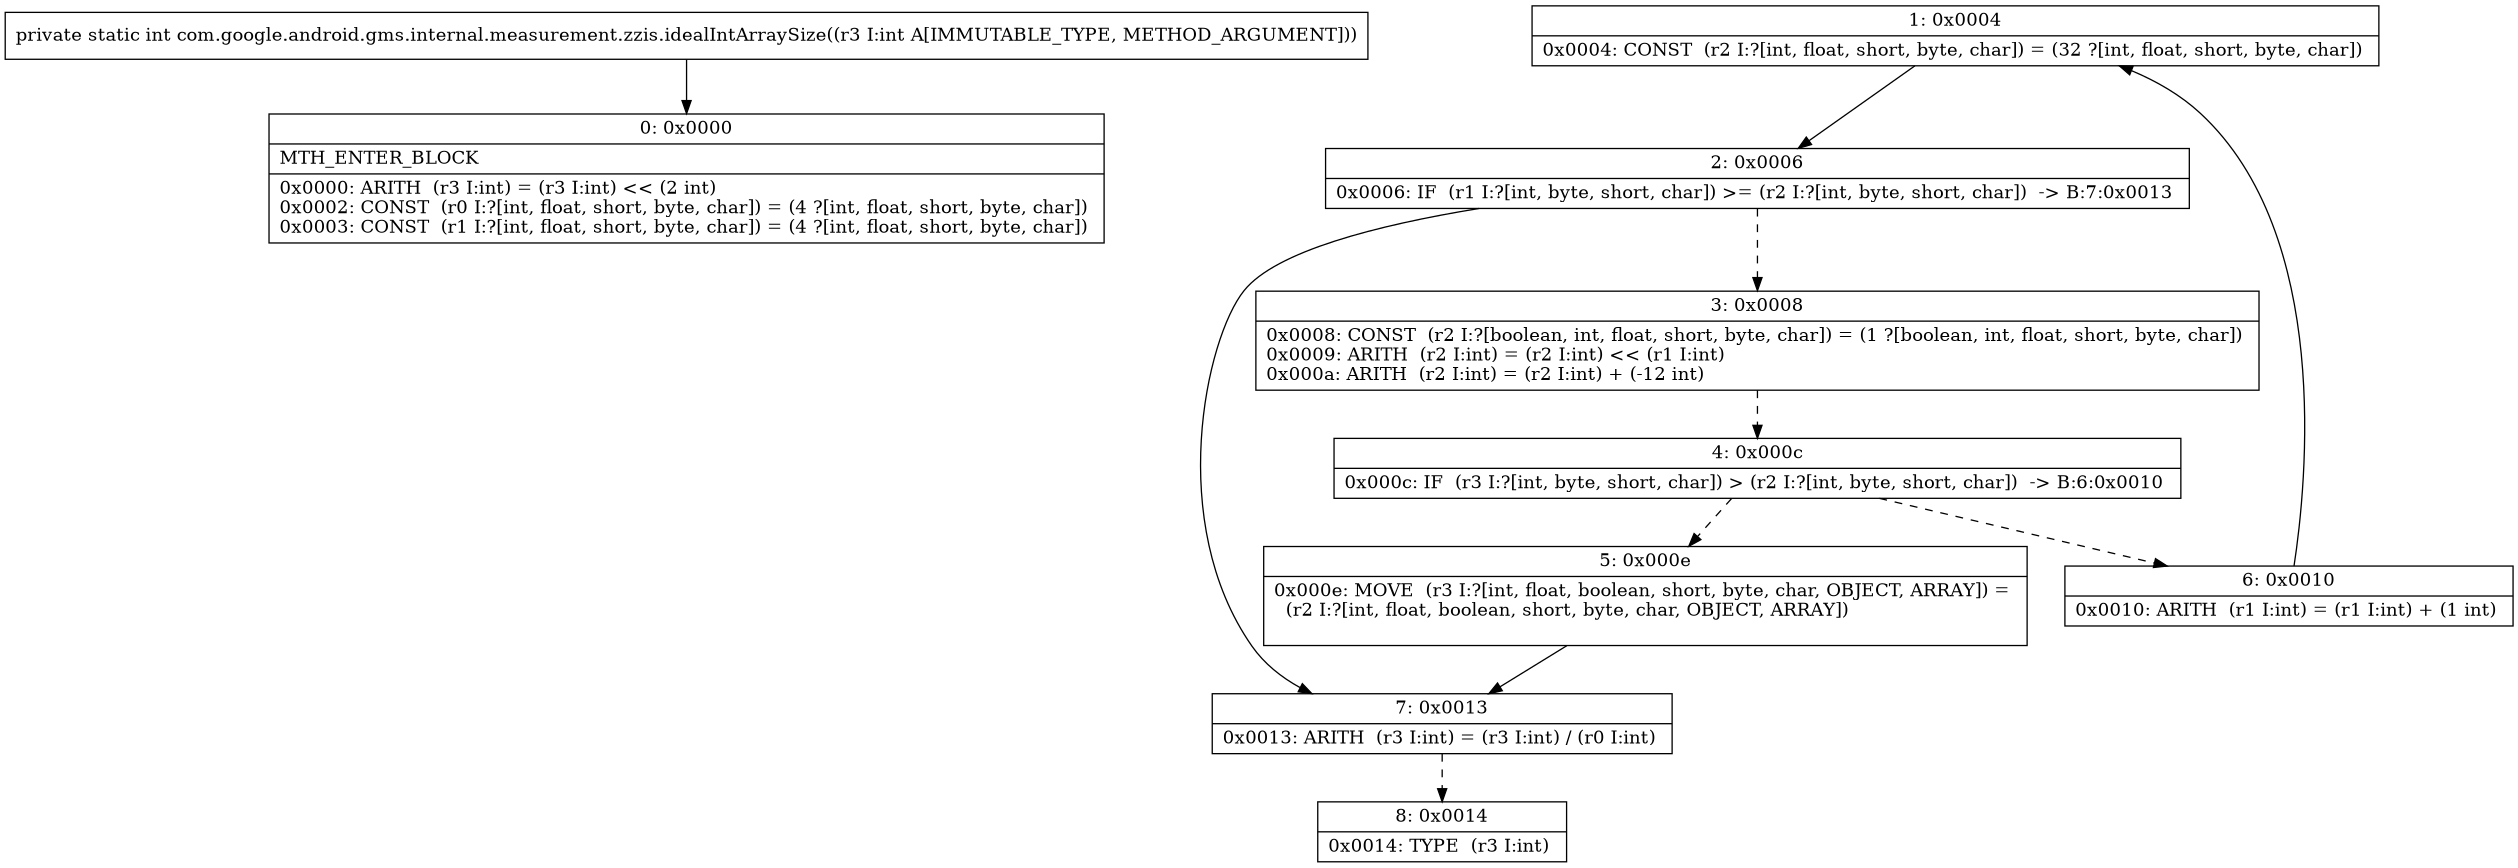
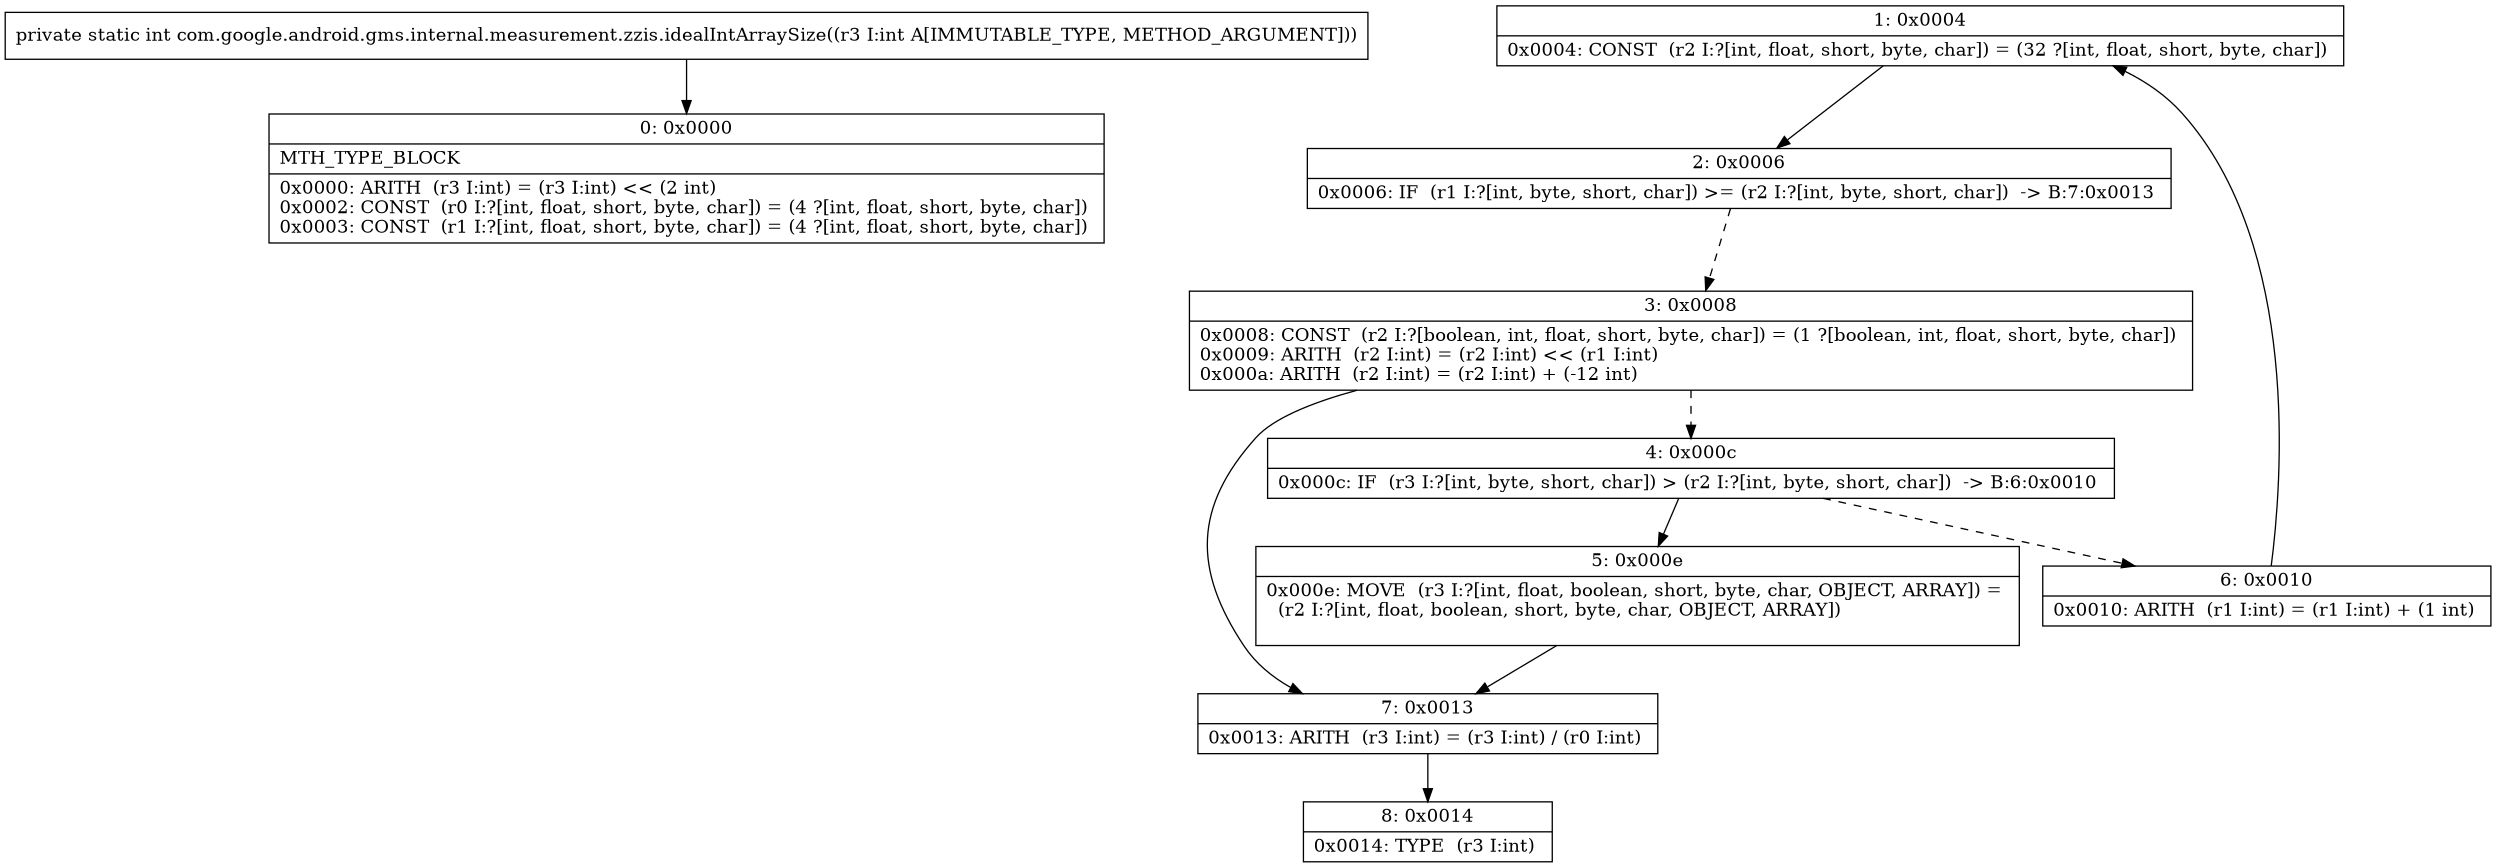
(380, 158) -> (370, 158)
(1211, 376) -> (1211, 515)
(1715, 517) -> (1671, 516)
(1442, 771) -> (1428, 771)
